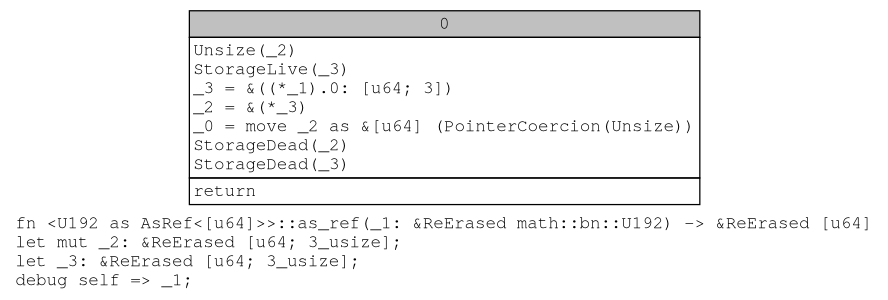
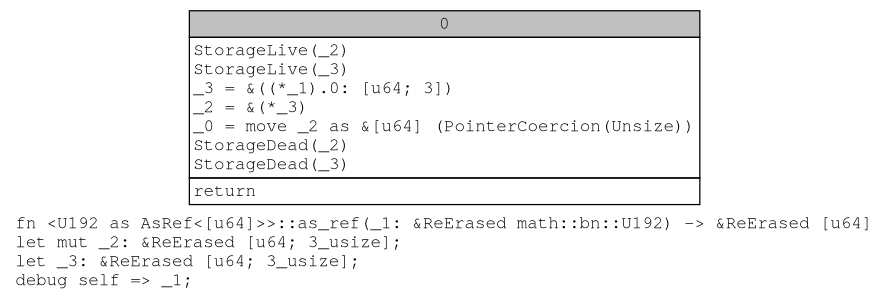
(246, 50) -> (272, 50)
